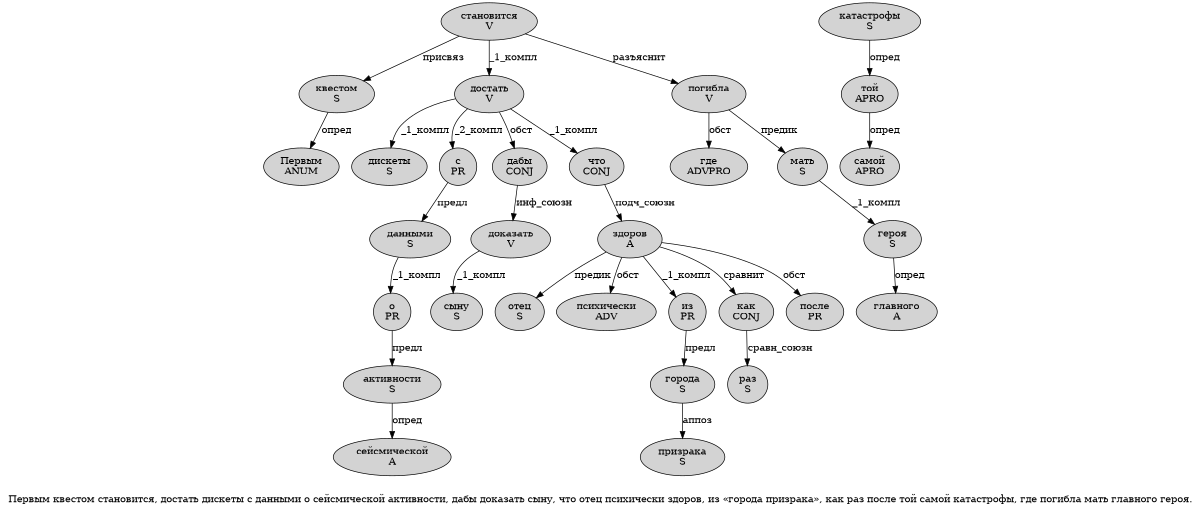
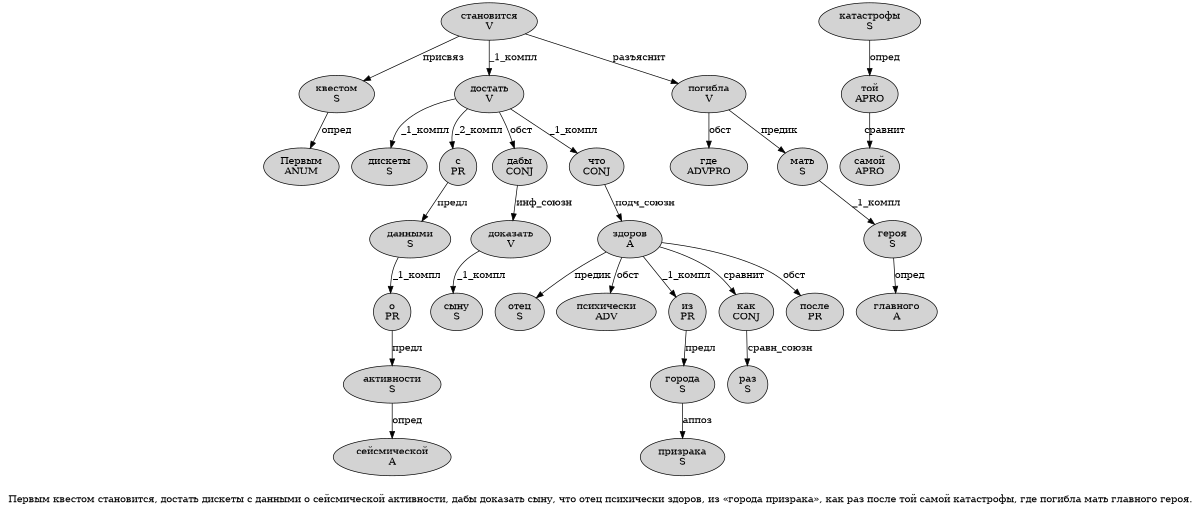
(885, 130) -> (885, 130)
